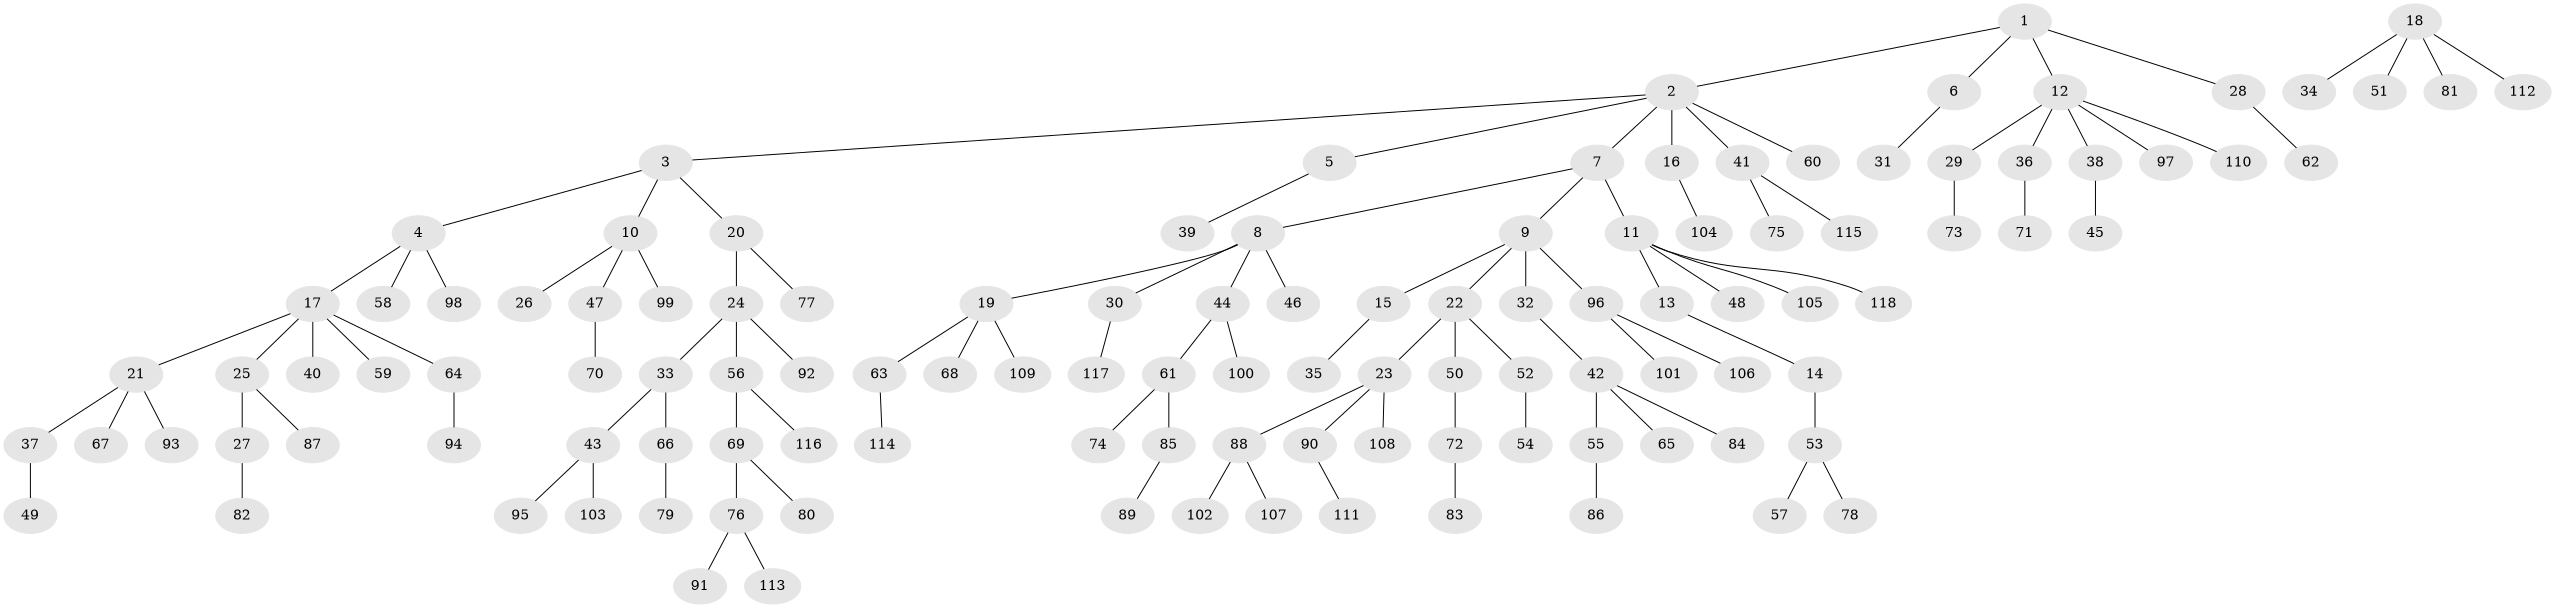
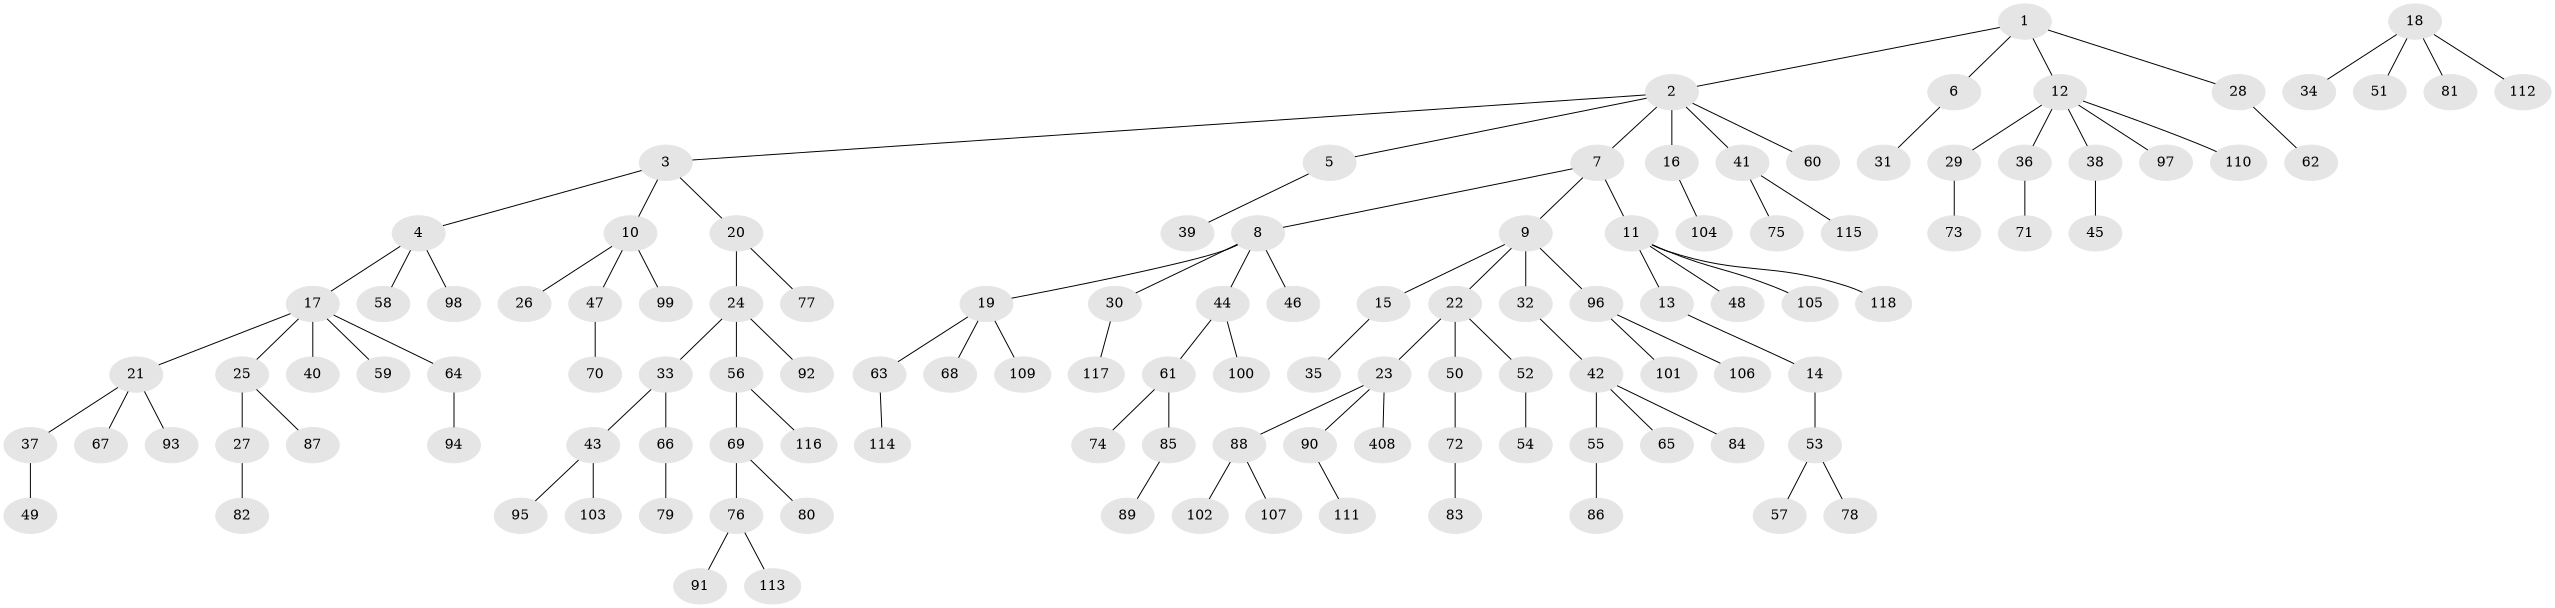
(1383, 445) -> (1383, 445)
